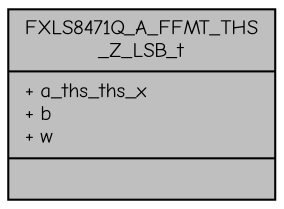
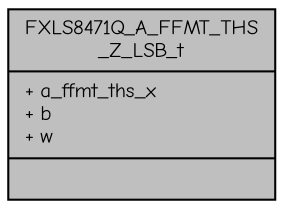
(86, 91) -> (91, 91)
